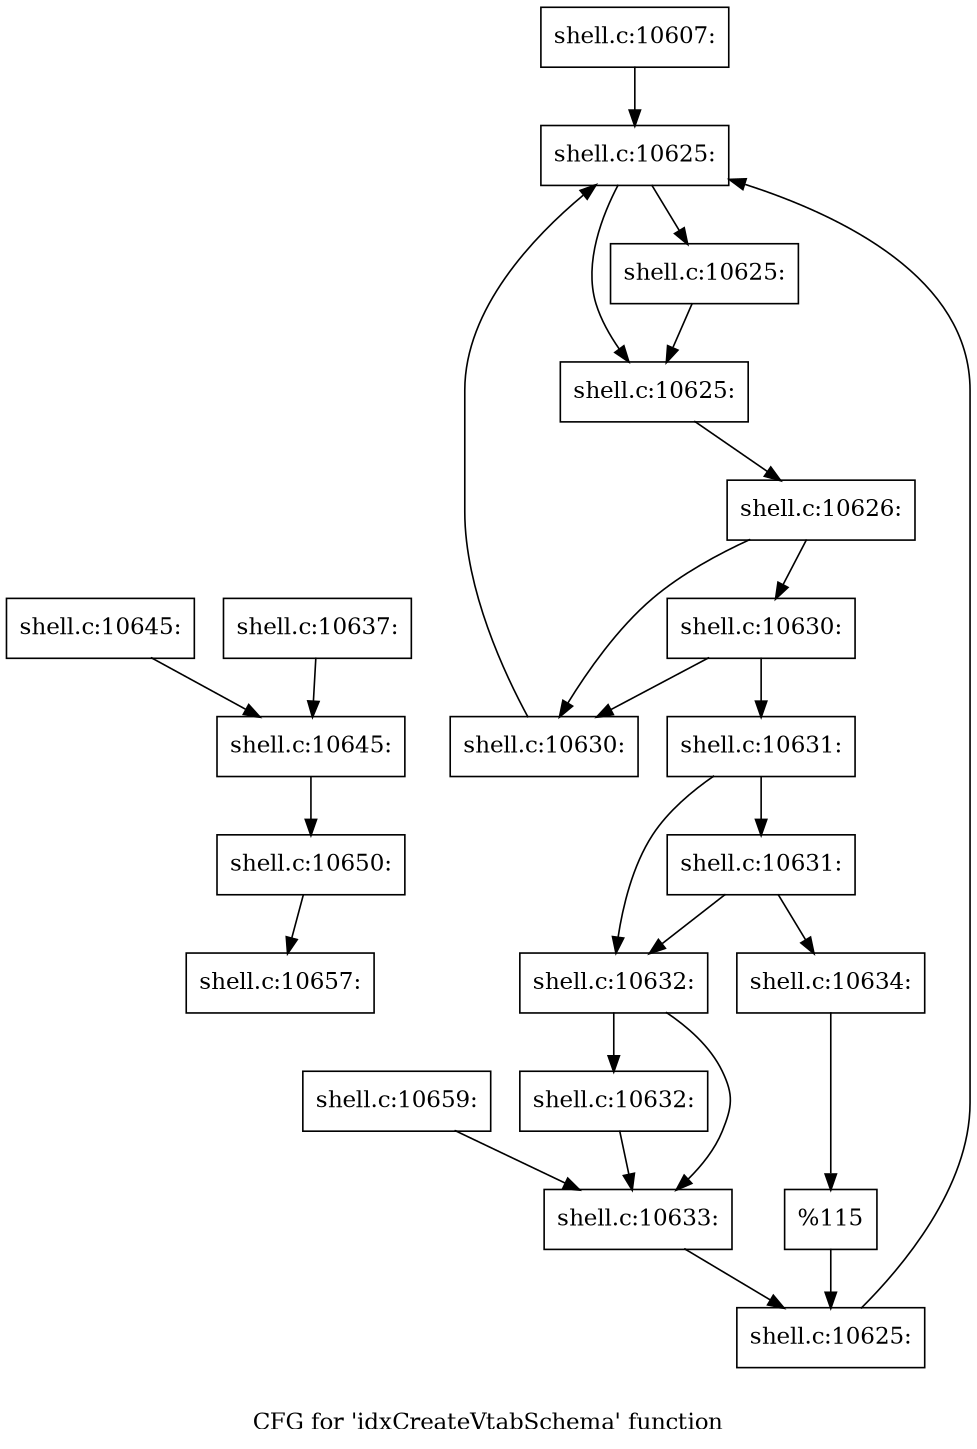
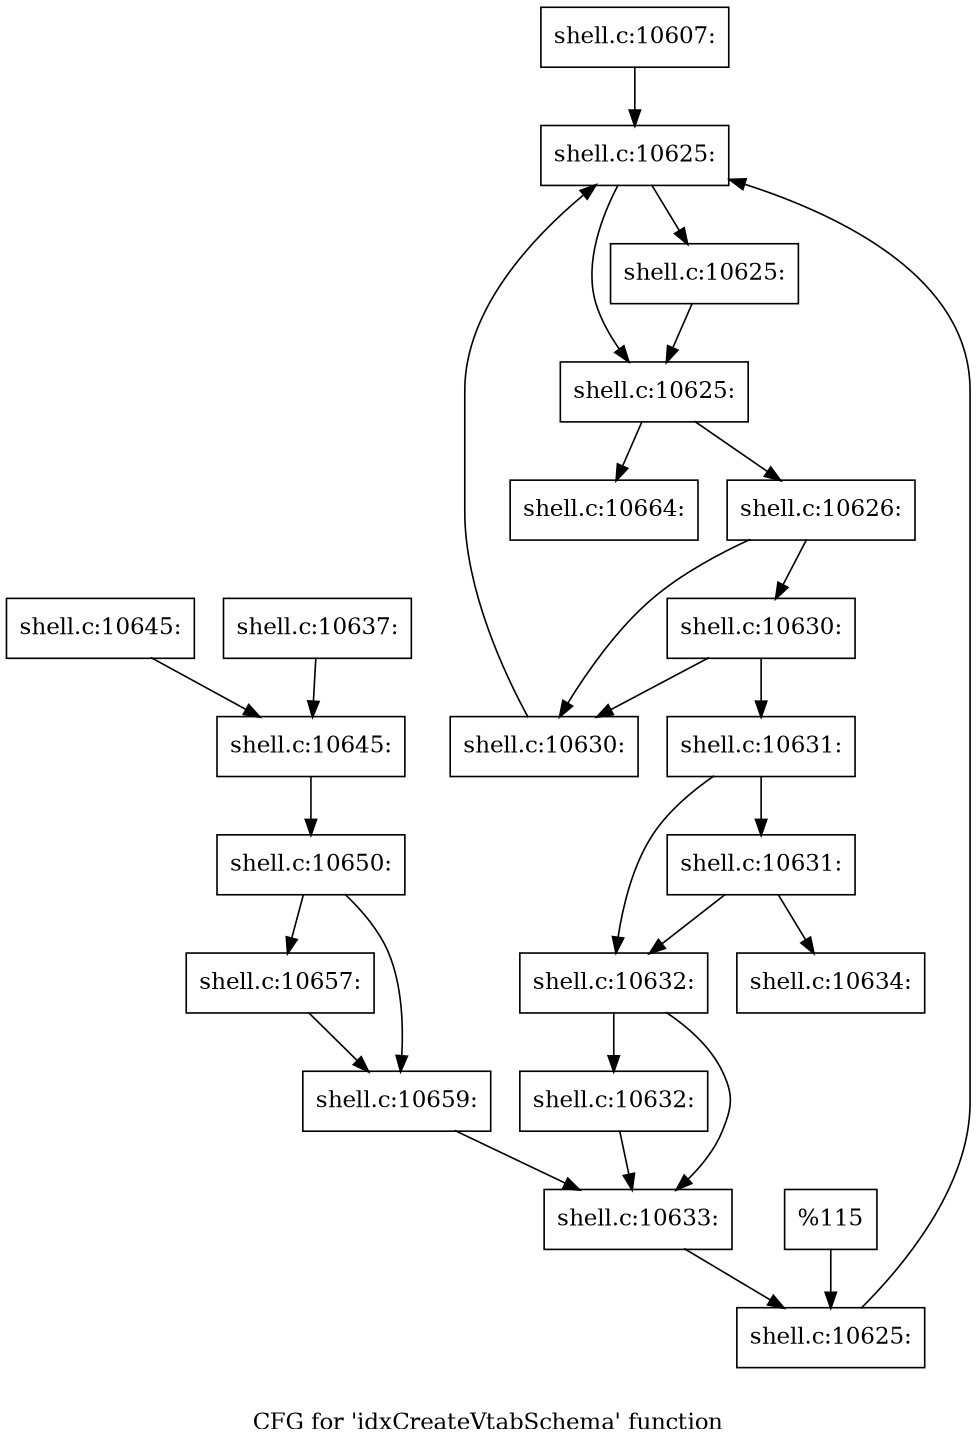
none -> (604, 510)
none -> (394, 967)
none -> (333, 1036)
(831, 1093) -> none
